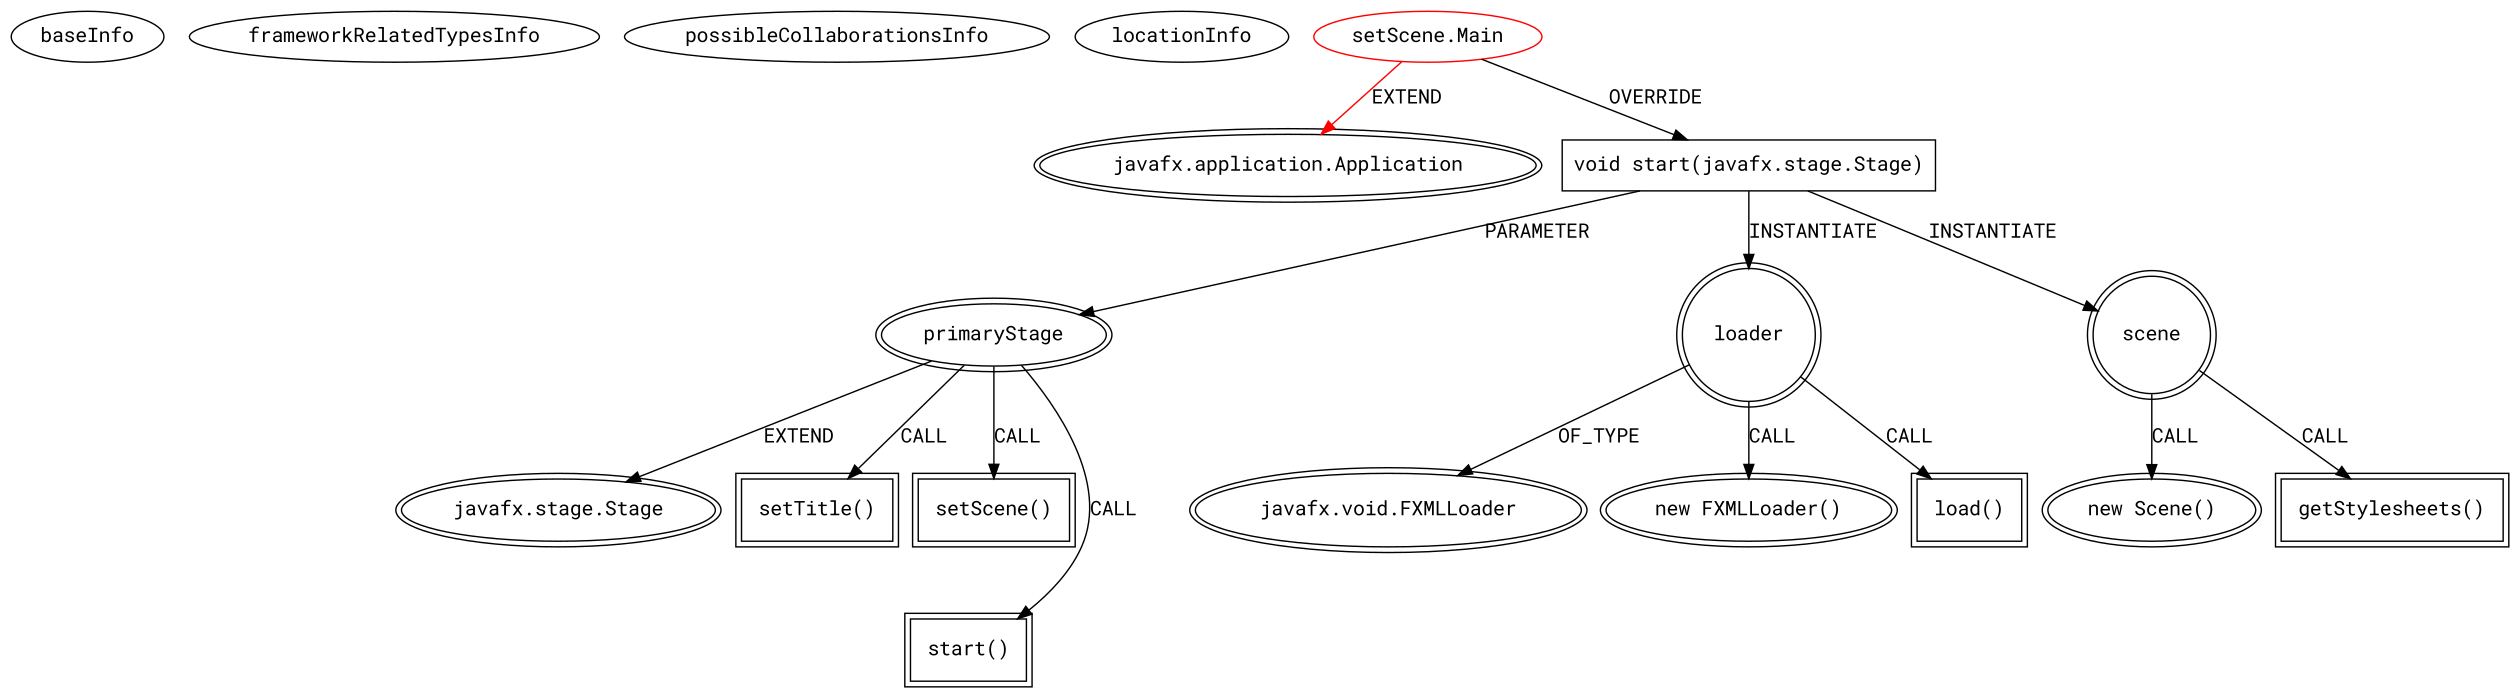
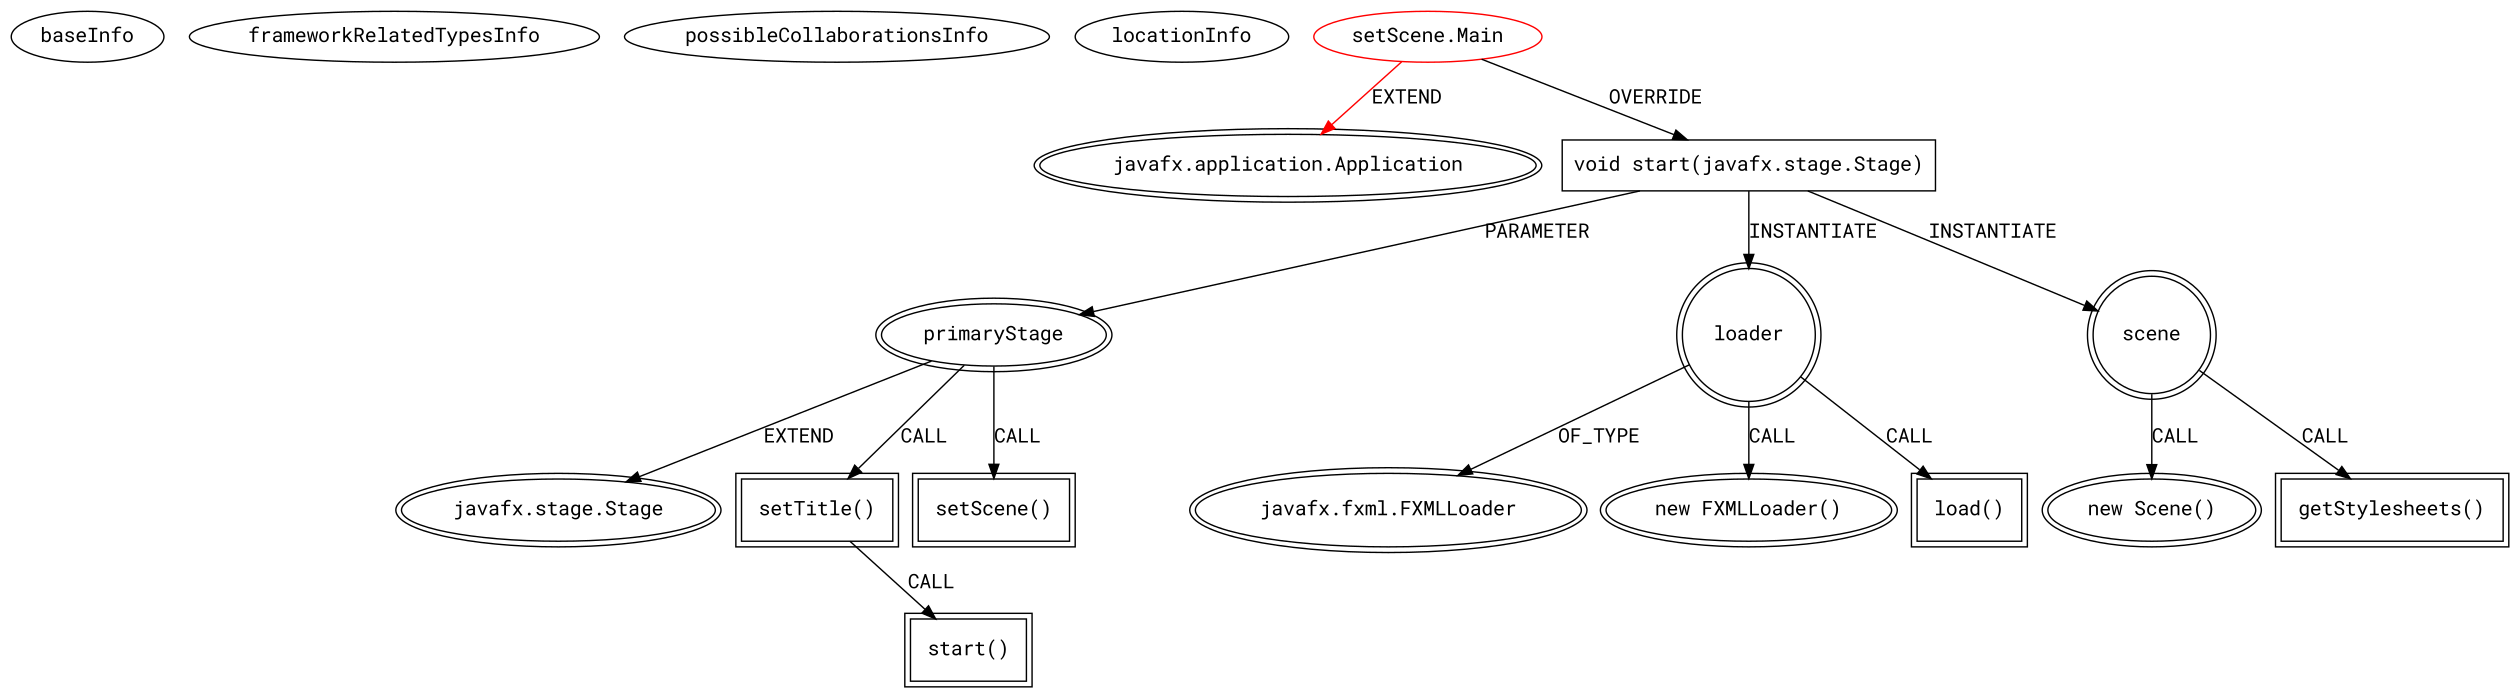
(1088, 489) -> (888, 575)
(1388, 510) -> (1388, 510)
